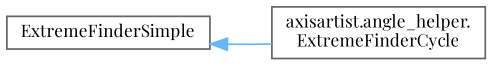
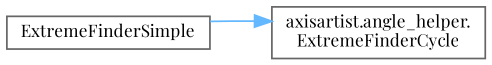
(250, 44) -> (232, 21)
